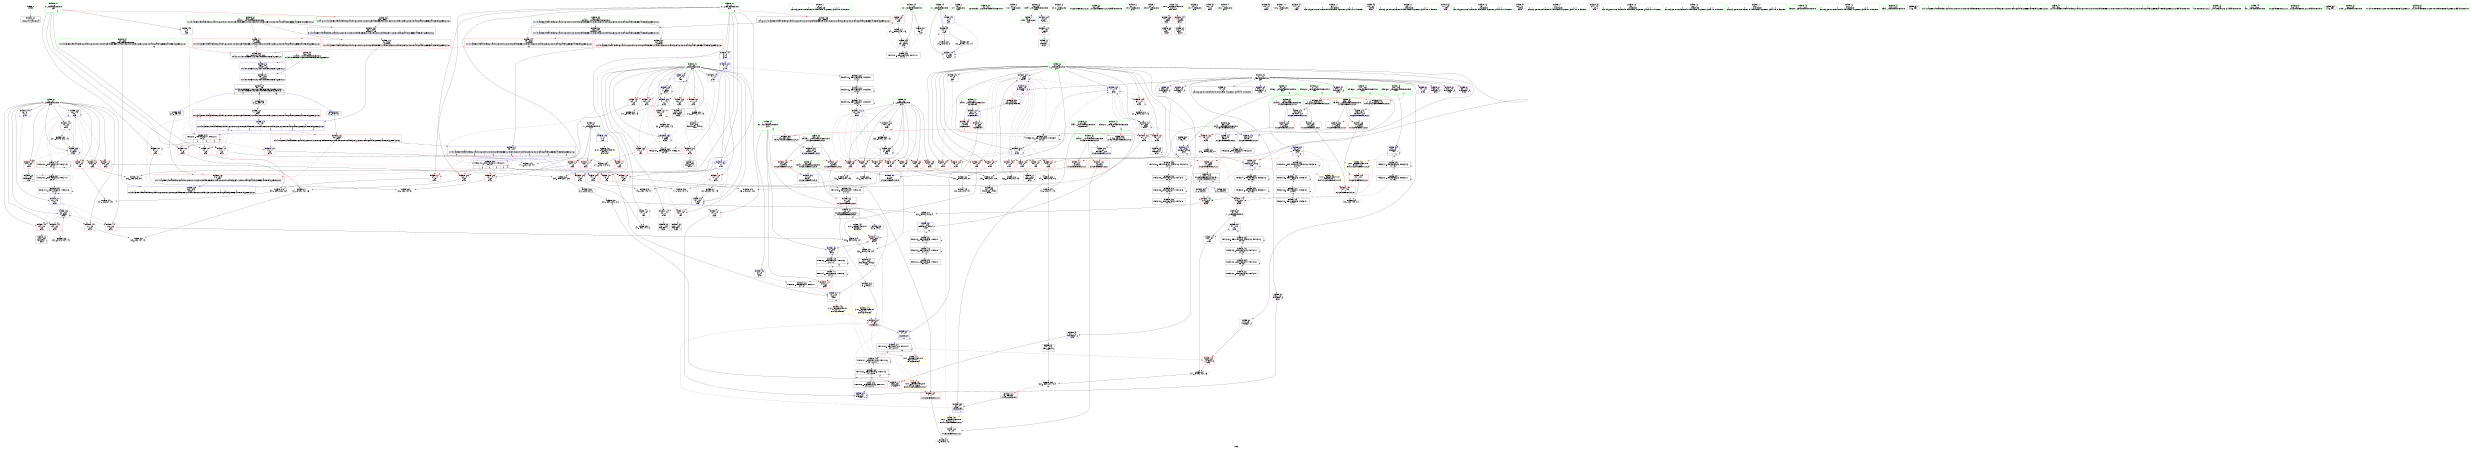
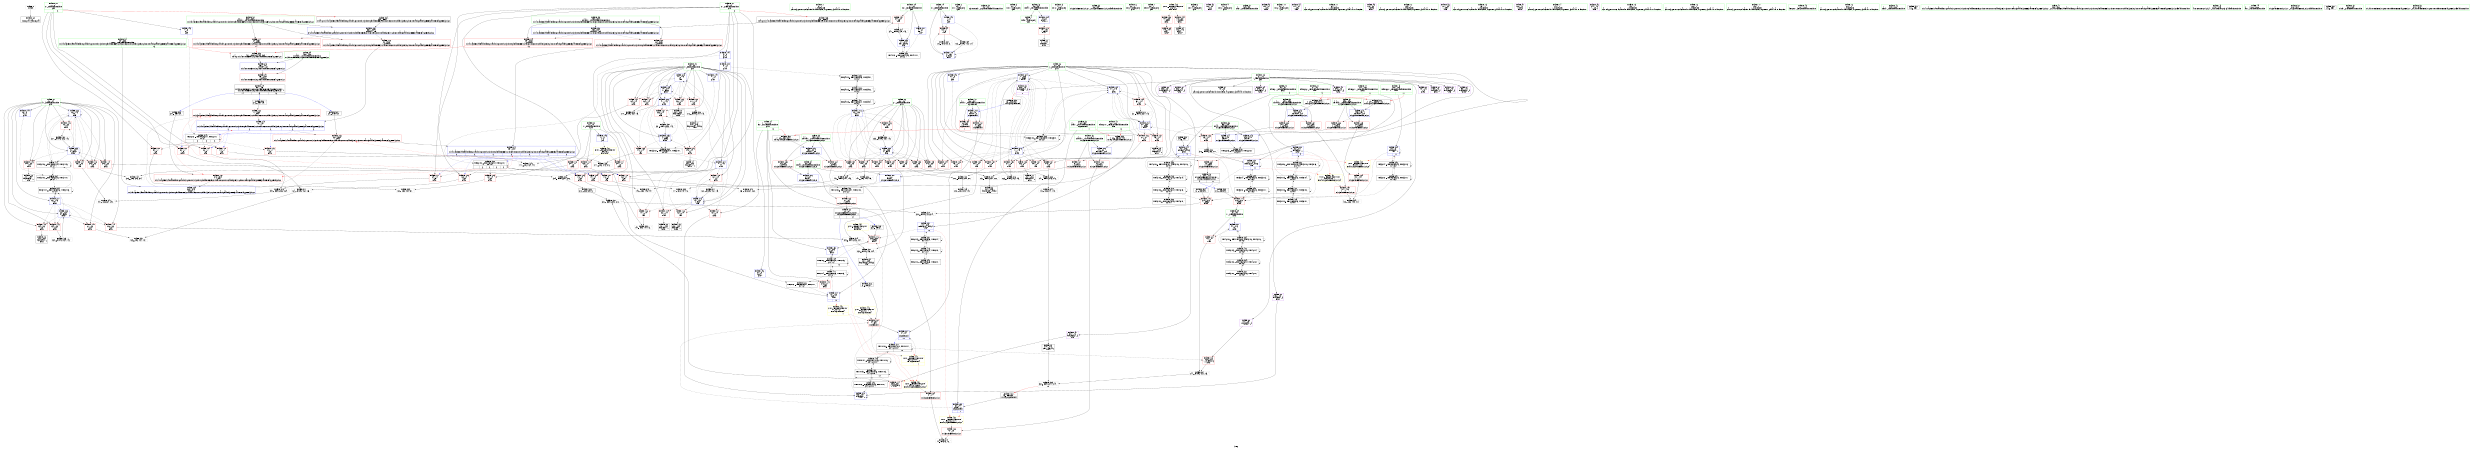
none -> (1247, 7)
